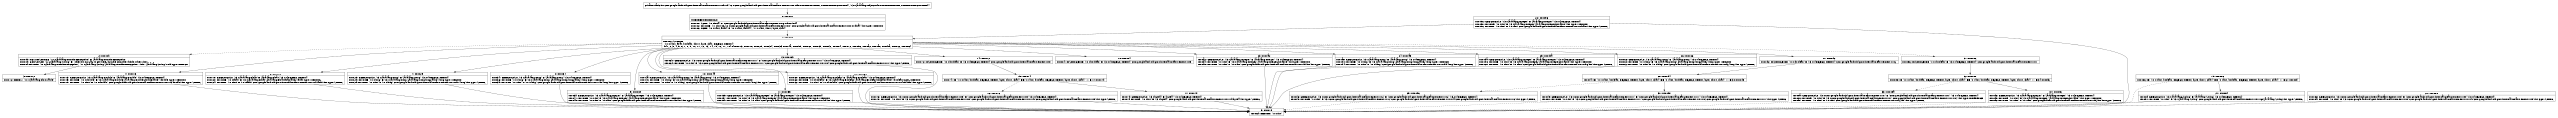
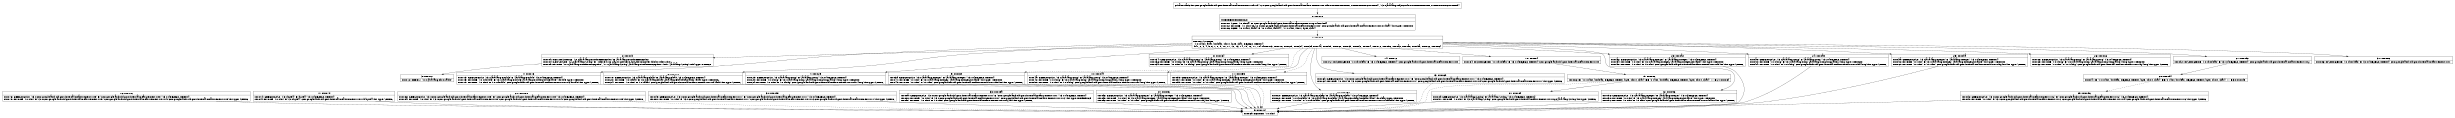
(1194, 31) -> (1604, 55)
(1423, 45) -> (1895, 46)
(427, 47) -> (953, 52)
(645, 56) -> (1170, 70)
(1440, 69) -> none
none -> (1590, 69)
(715, 70) -> (1303, 65)
(1025, 78) -> none
(1970, 78) -> none
(1664, 86) -> none
(866, 95) -> (1361, 109)
(1327, 105) -> (1739, 105)
(2078, 106) -> (927, 109)
(981, 107) -> (1264, 94)
(1427, 107) -> (1054, 107)
(921, 108) -> (1147, 85)
(1760, 108) -> (1221, 106)
(897, 109) -> none
(1539, 109) -> (1167, 107)
